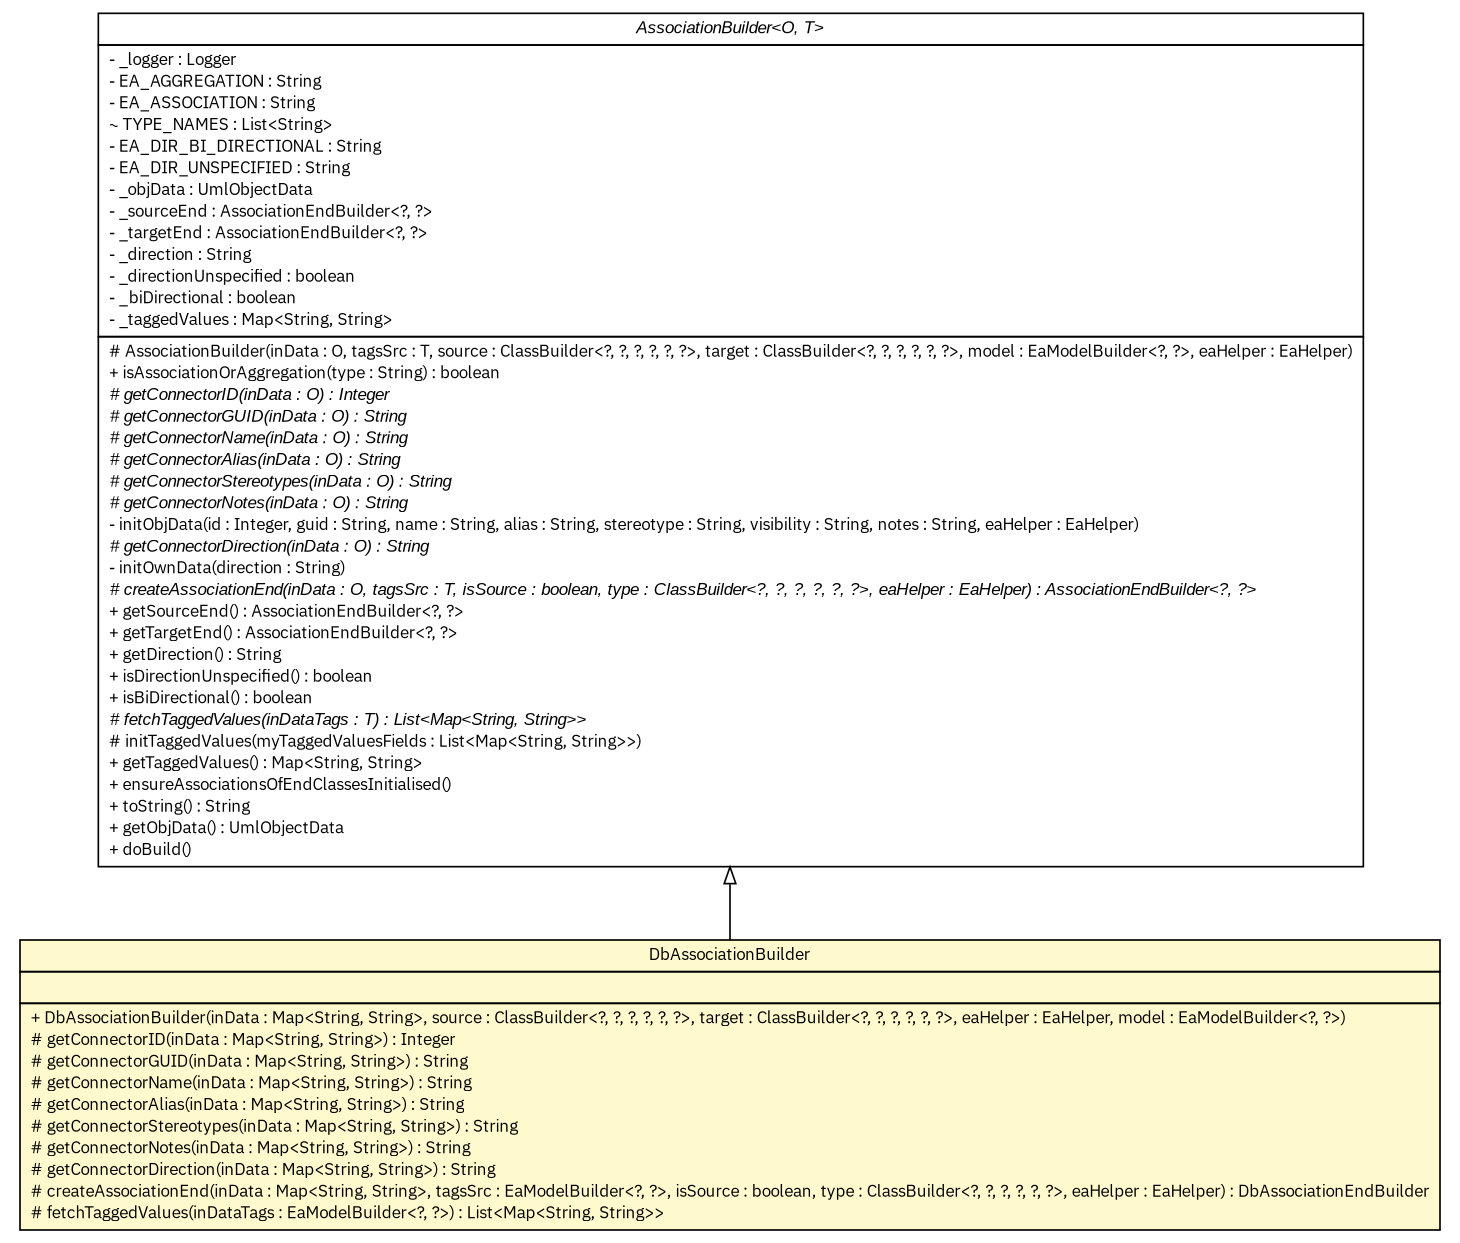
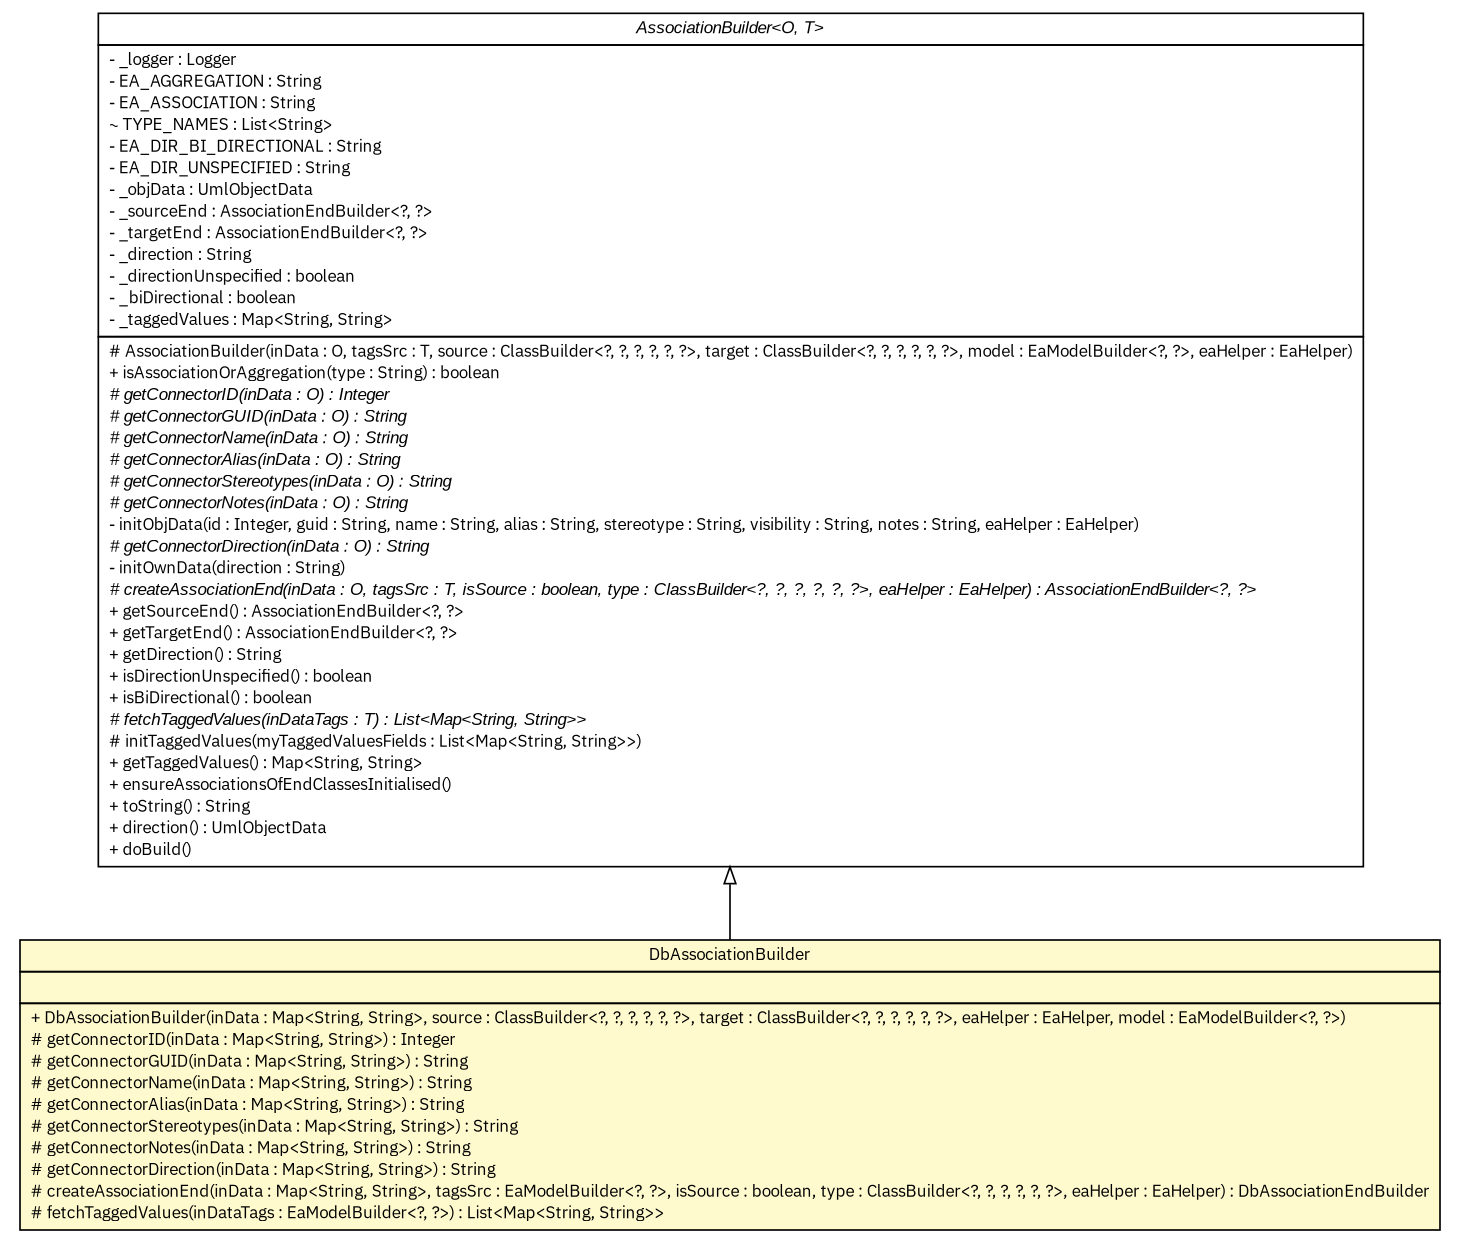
(227, 828) -> (218, 828)
